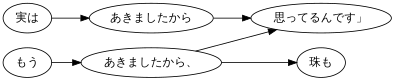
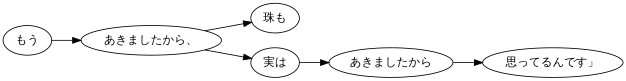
(232, 41) -> (224, 53)
